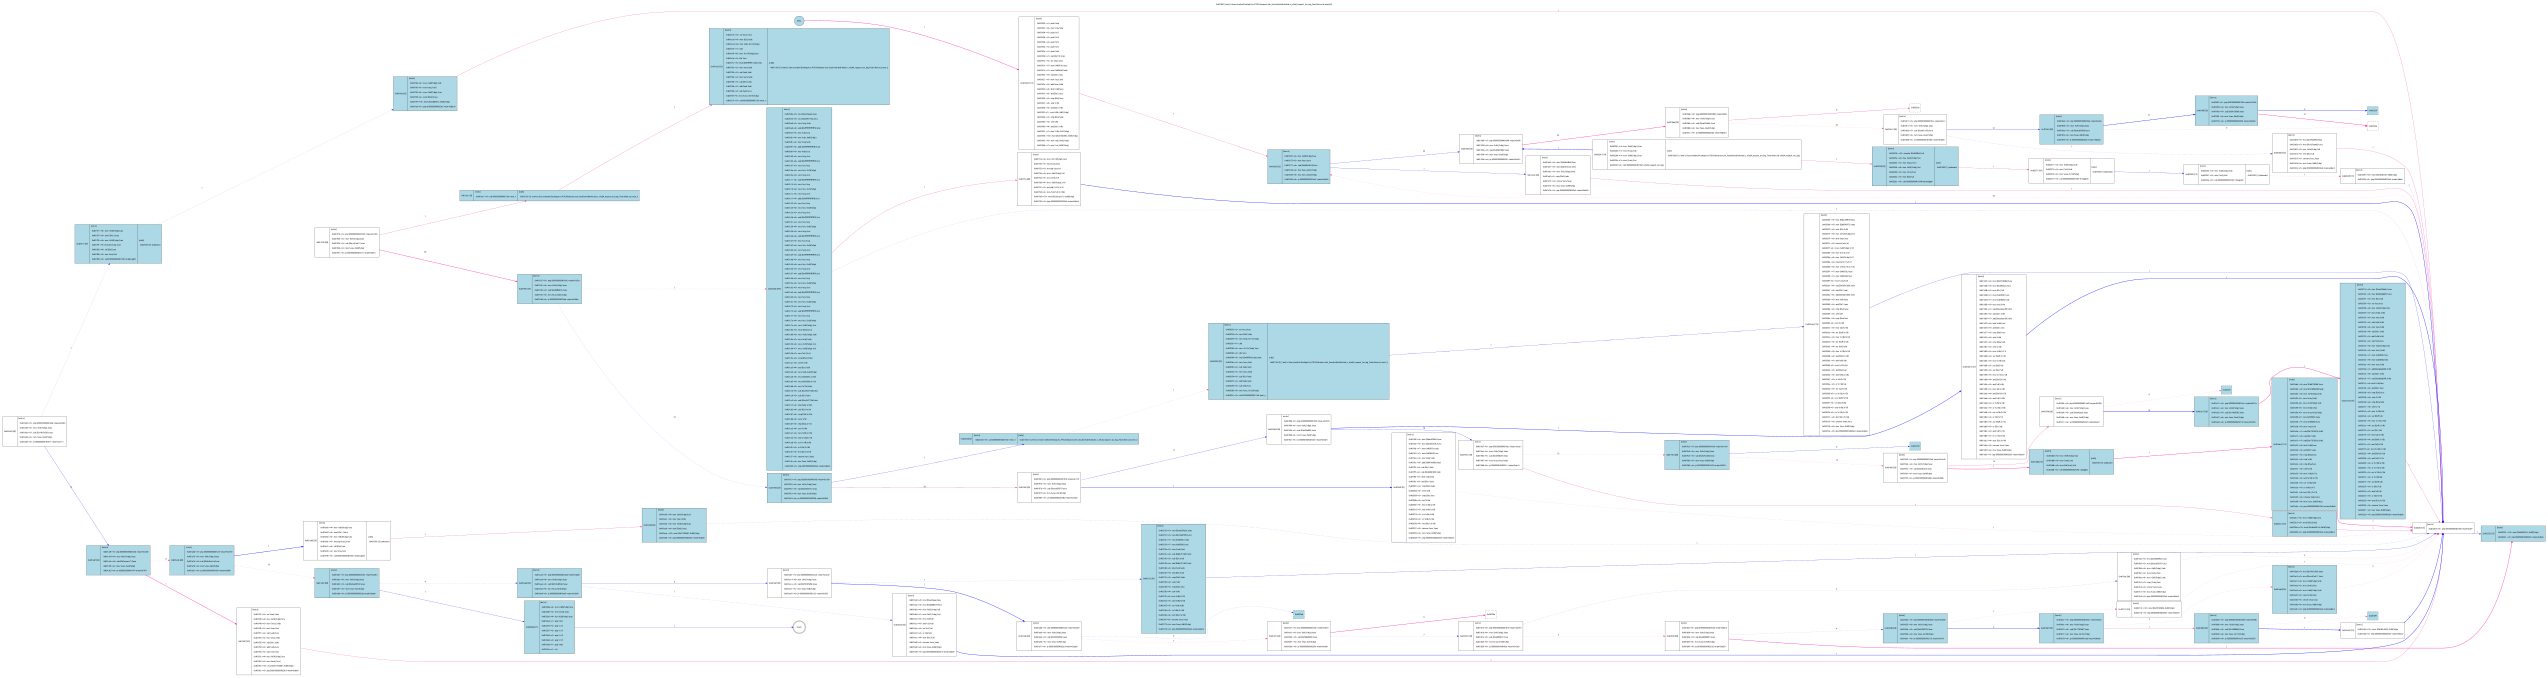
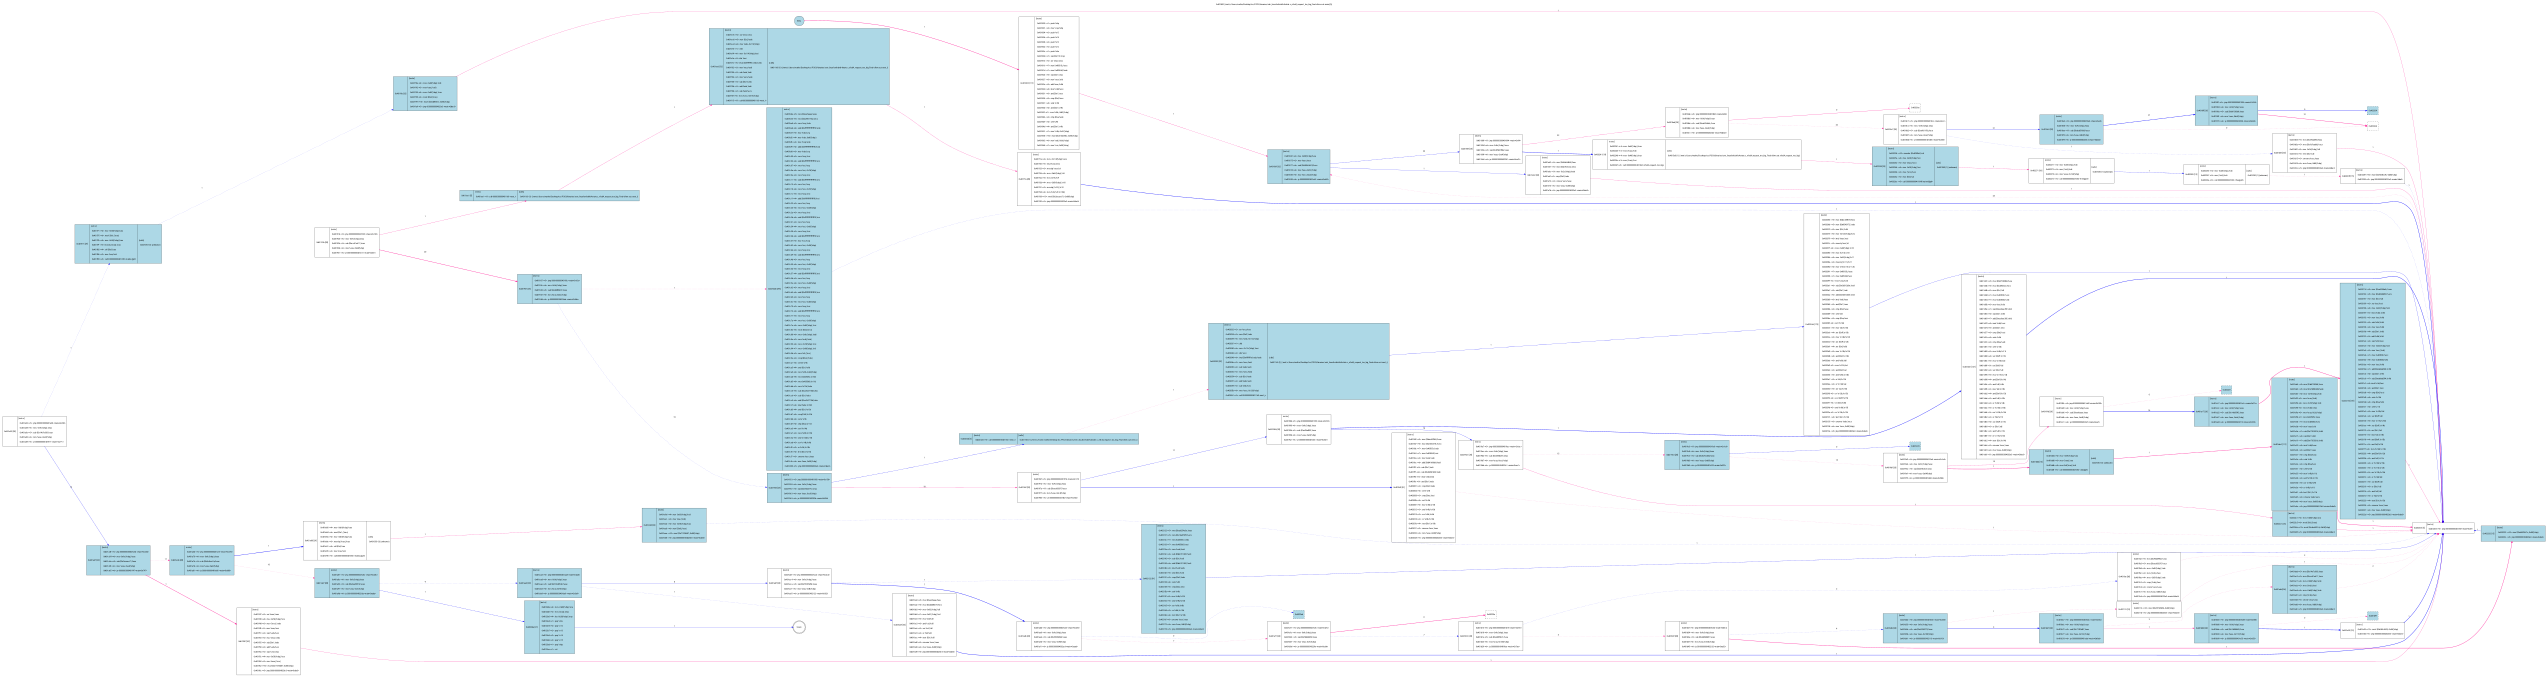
(1593, 136) -> (1593, 136)
(1558, 149) -> (1557, 153)
(916, 198) -> (947, 145)
(2476, 534) -> (2478, 531)
